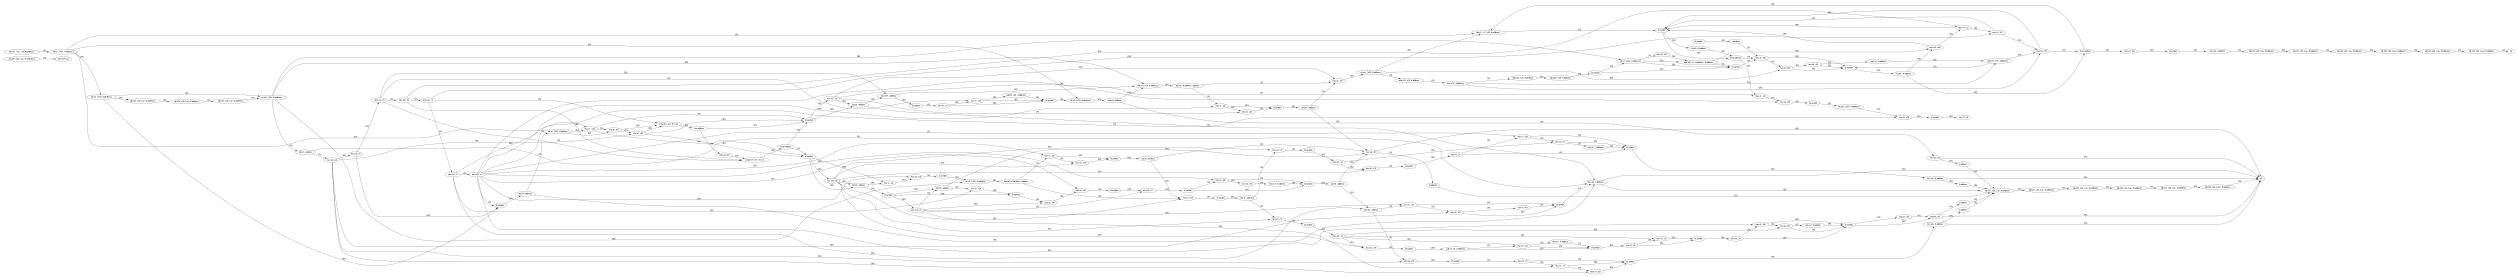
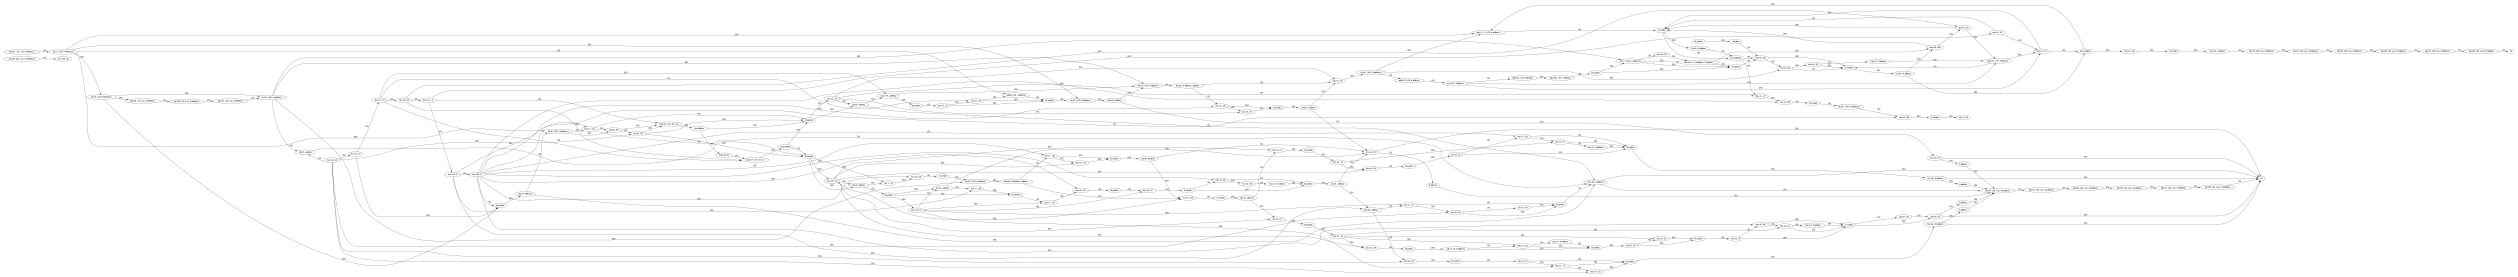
(1980, 30) -> (1980, 44)
none -> (546, 52)
(319, 156) -> (316, 159)
